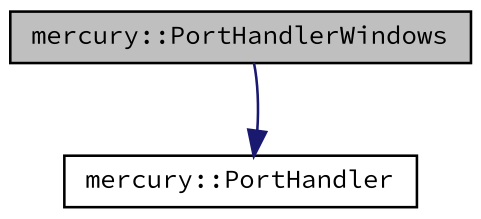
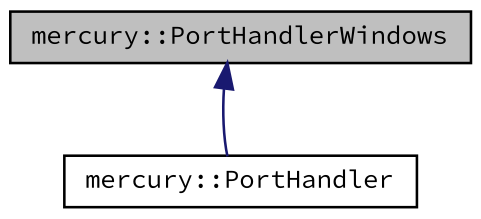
(258, 97) -> (224, 123)
